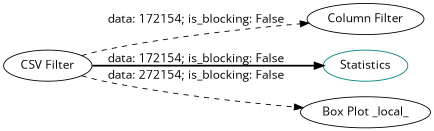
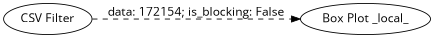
(365, 19) -> none
(365, 66) -> none
(196, 76) -> (196, 13)
